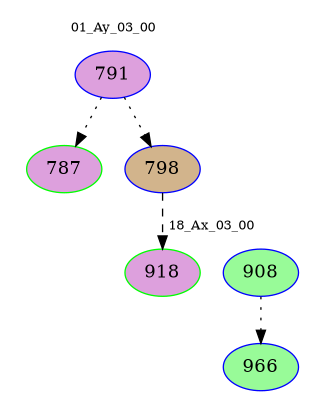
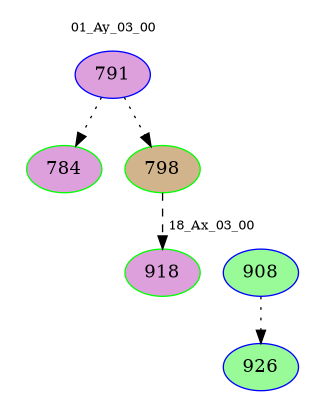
(64, 169) -> (64, 169)
(163, 169) -> (163, 169)
(261, 367) -> (261, 367)
